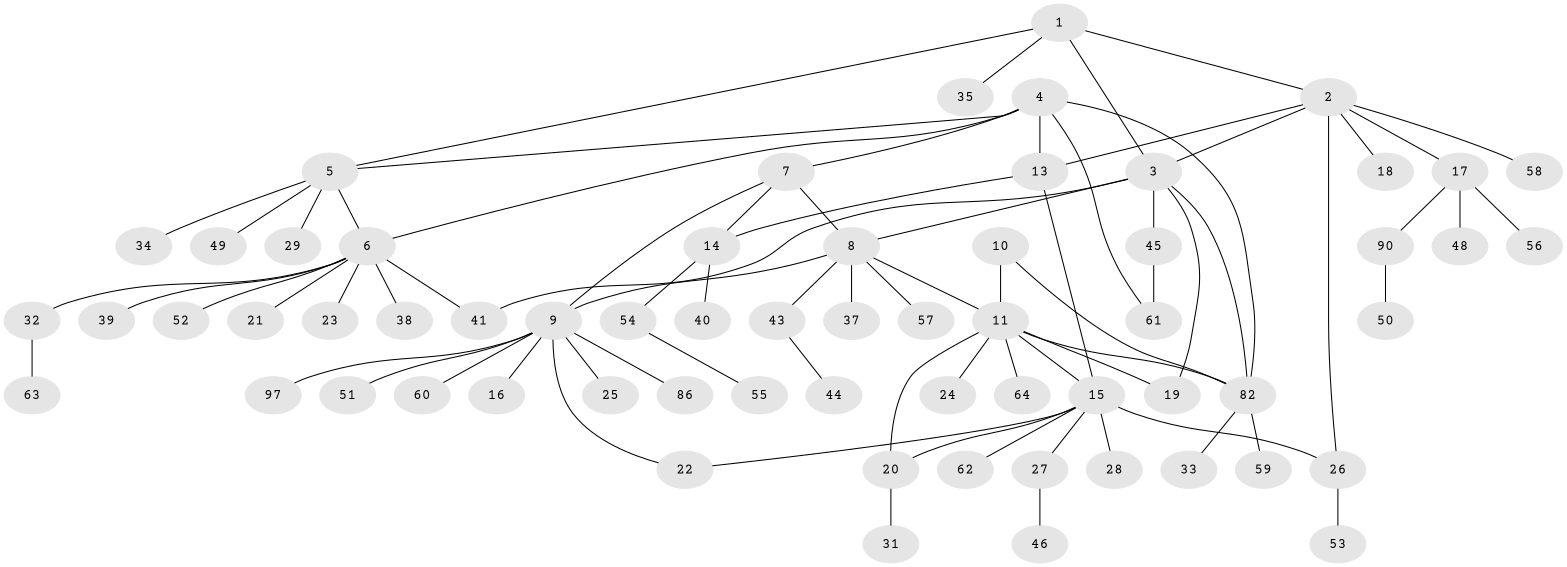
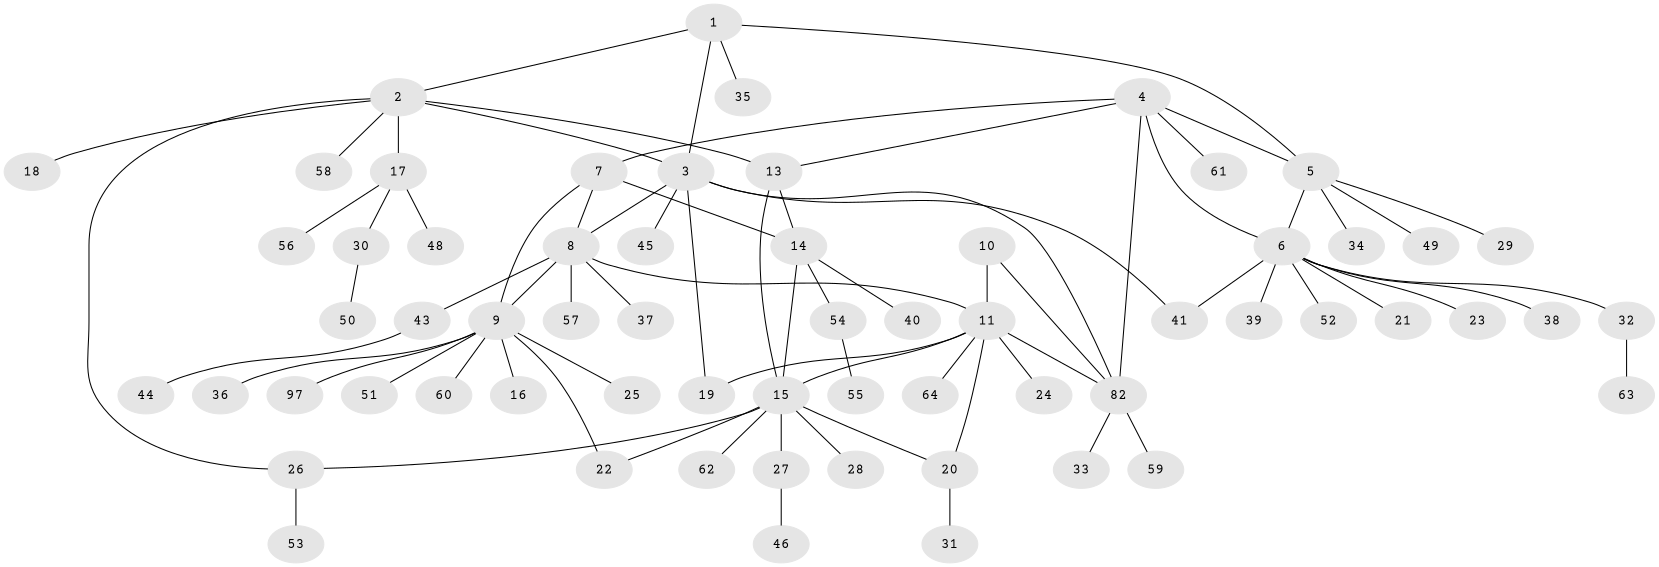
(1385, 246) -> (361, 246)
(1154, 284) -> none
none -> (790, 321)
(685, 395) -> (220, 395)
